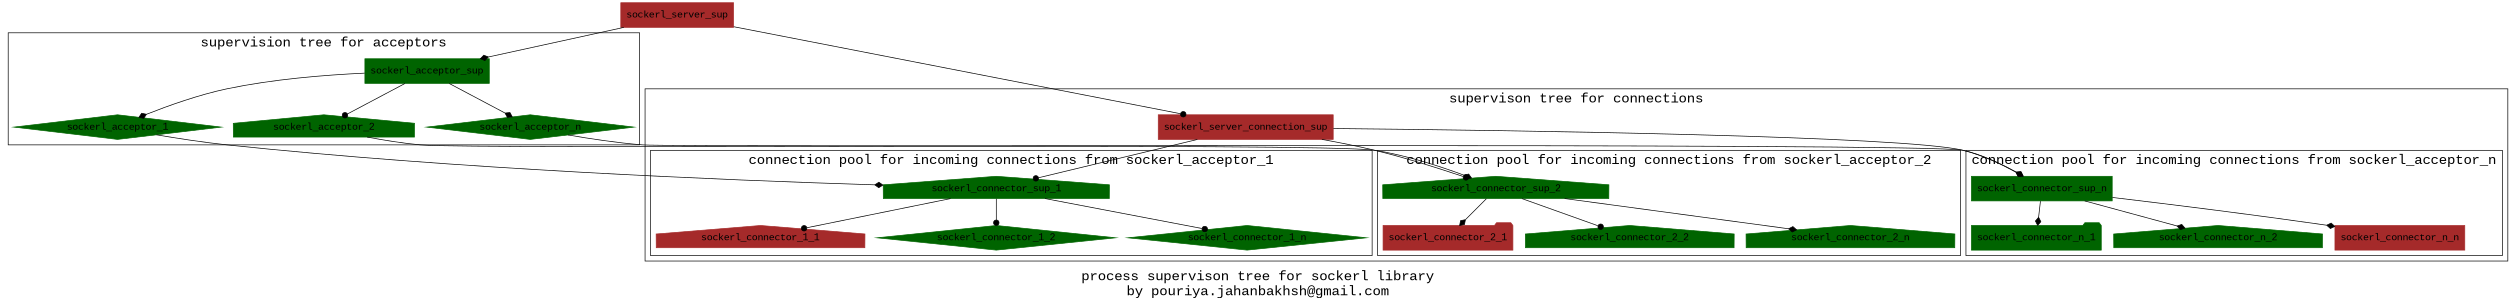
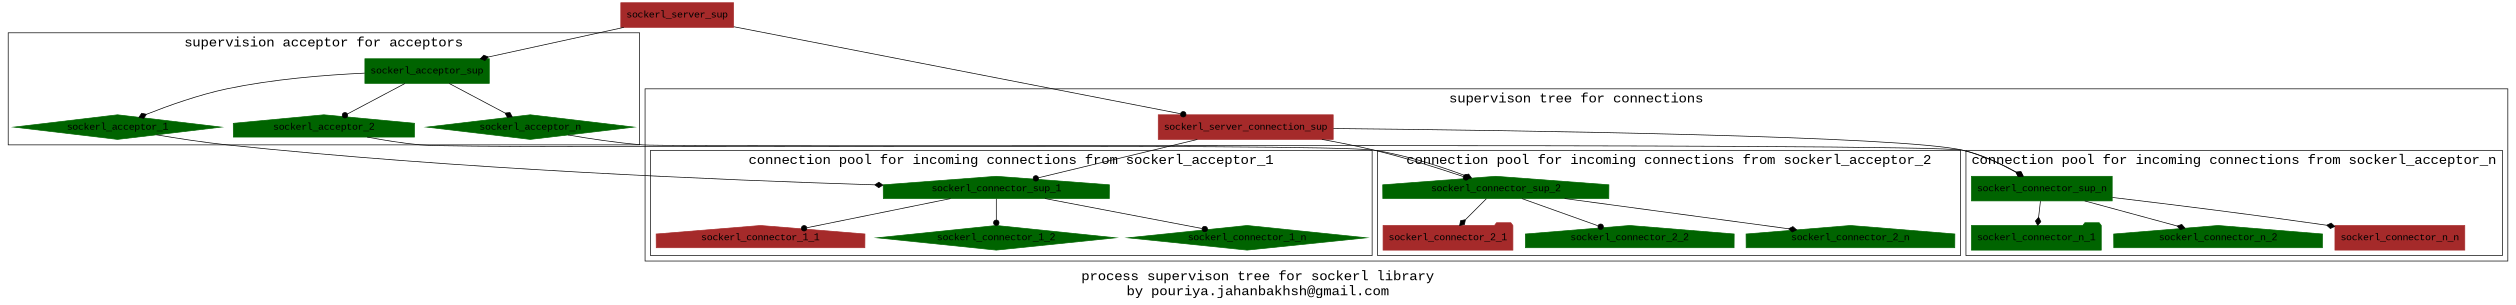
(324, 43) -> (324, 43)
